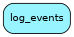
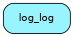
(37, 18) -> (37, 18)
